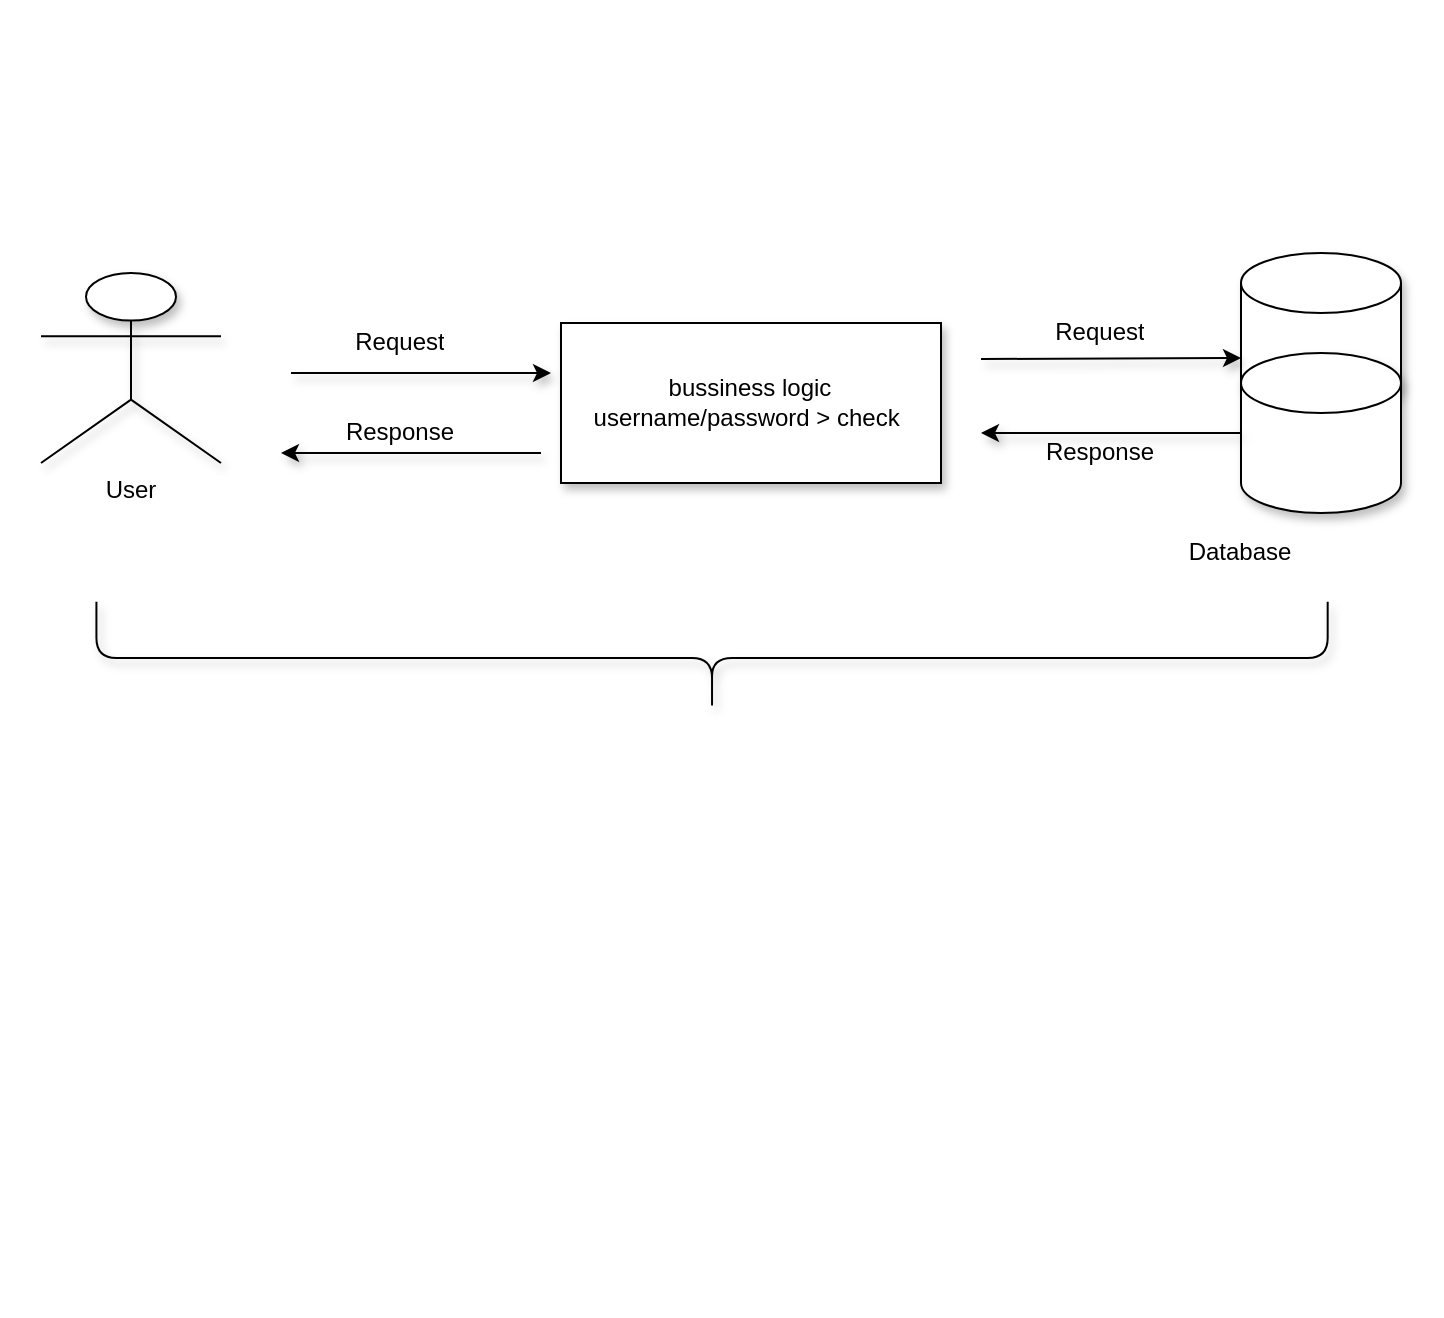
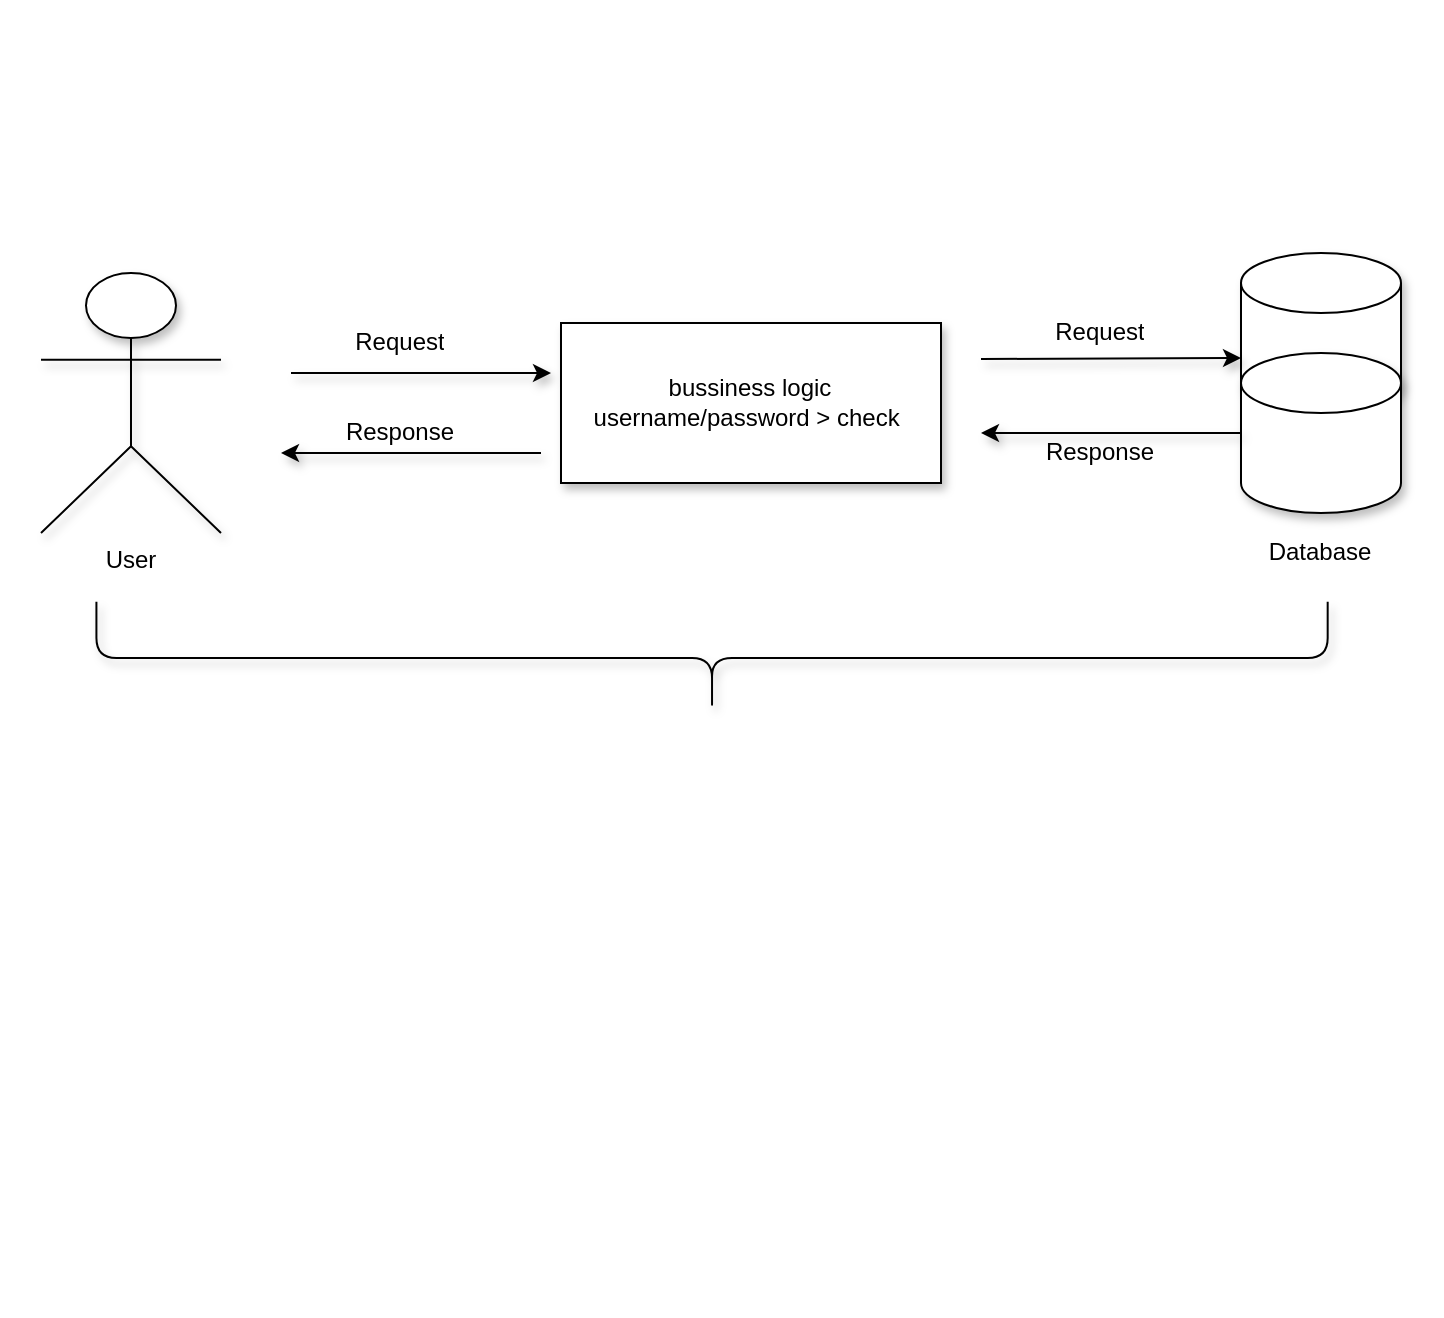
(131, 368) -> (131, 403)
(1241, 553) -> (1321, 553)
